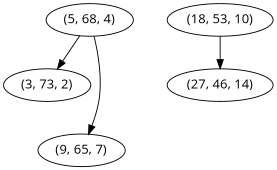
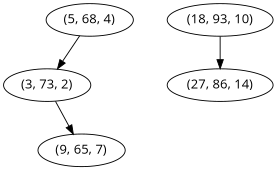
(220, 20) -> (220, 20)
(100, 81) -> (62, 114)
(220, 85) -> (220, 85)
